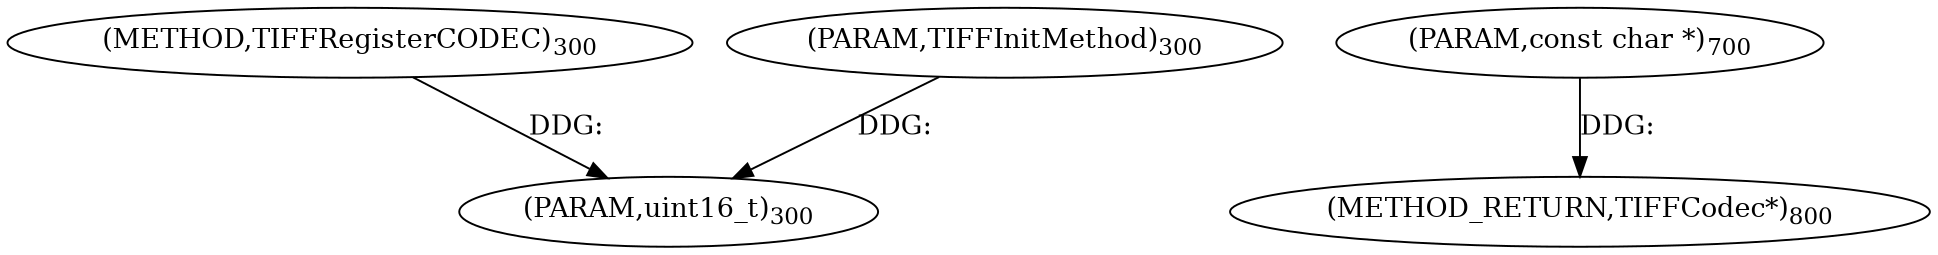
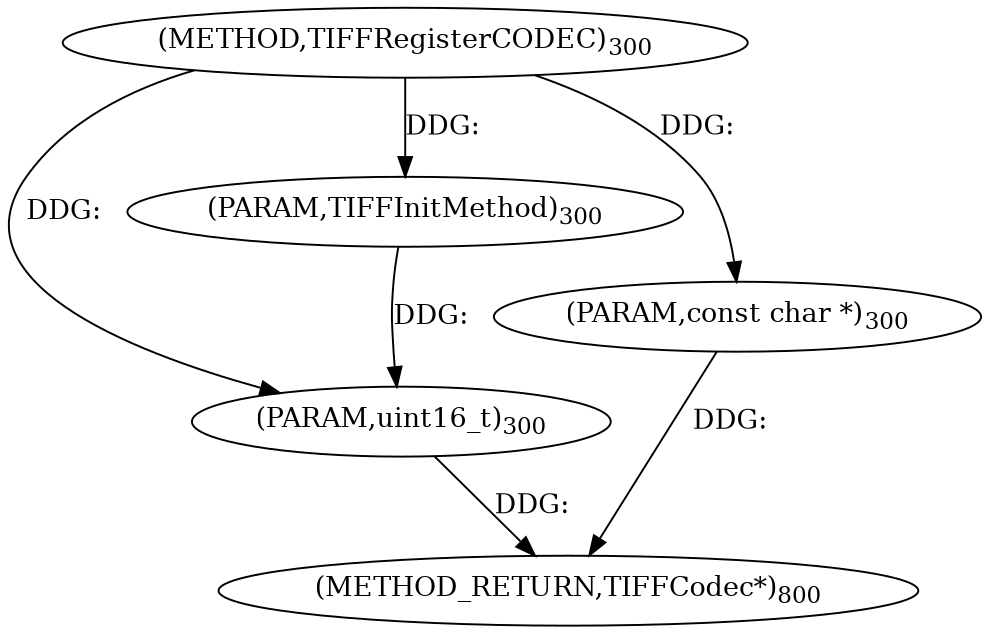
(1730, 40) -> (887, 314)
none -> (405, 118)
none -> (663, 141)
none -> (477, 499)
